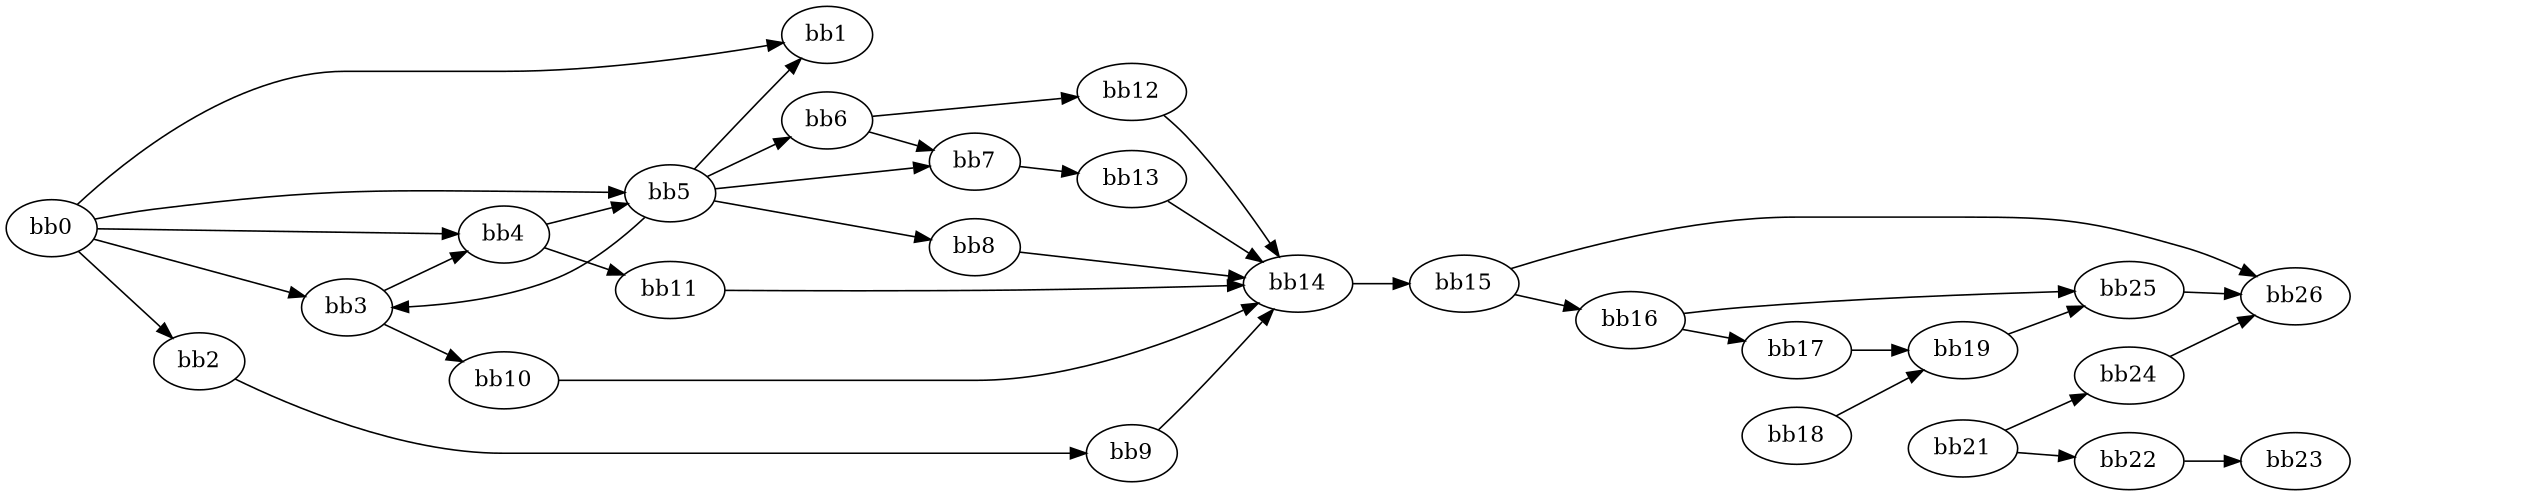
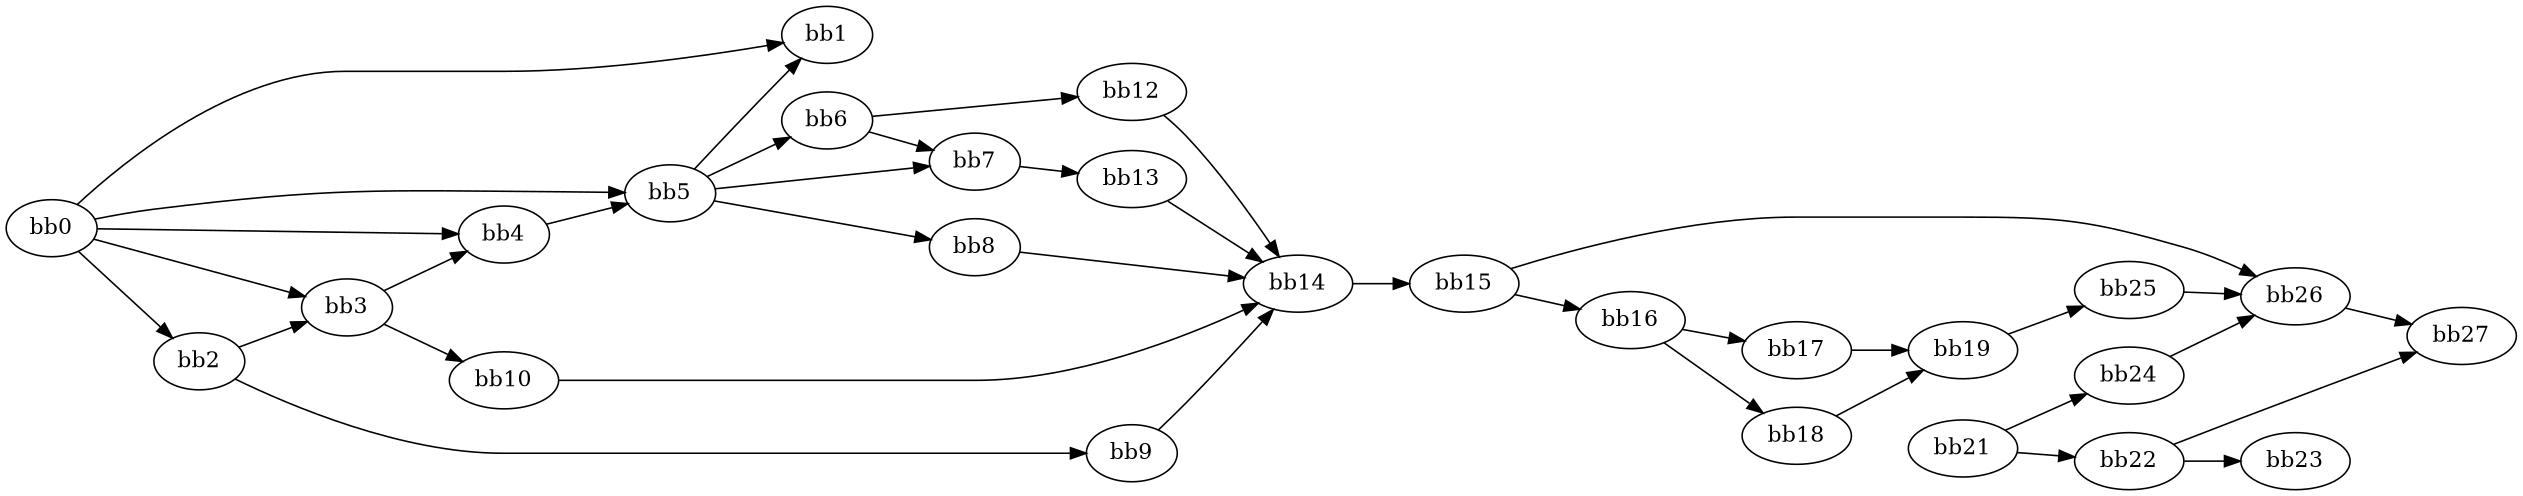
(536, 286) -> (266, 337)
(670, 290) -> none
(1871, 299) -> (1707, 373)
none -> (2462, 336)
